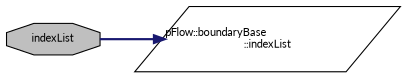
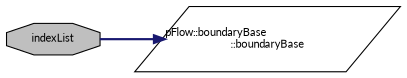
(268, 39) -> (268, 39)
